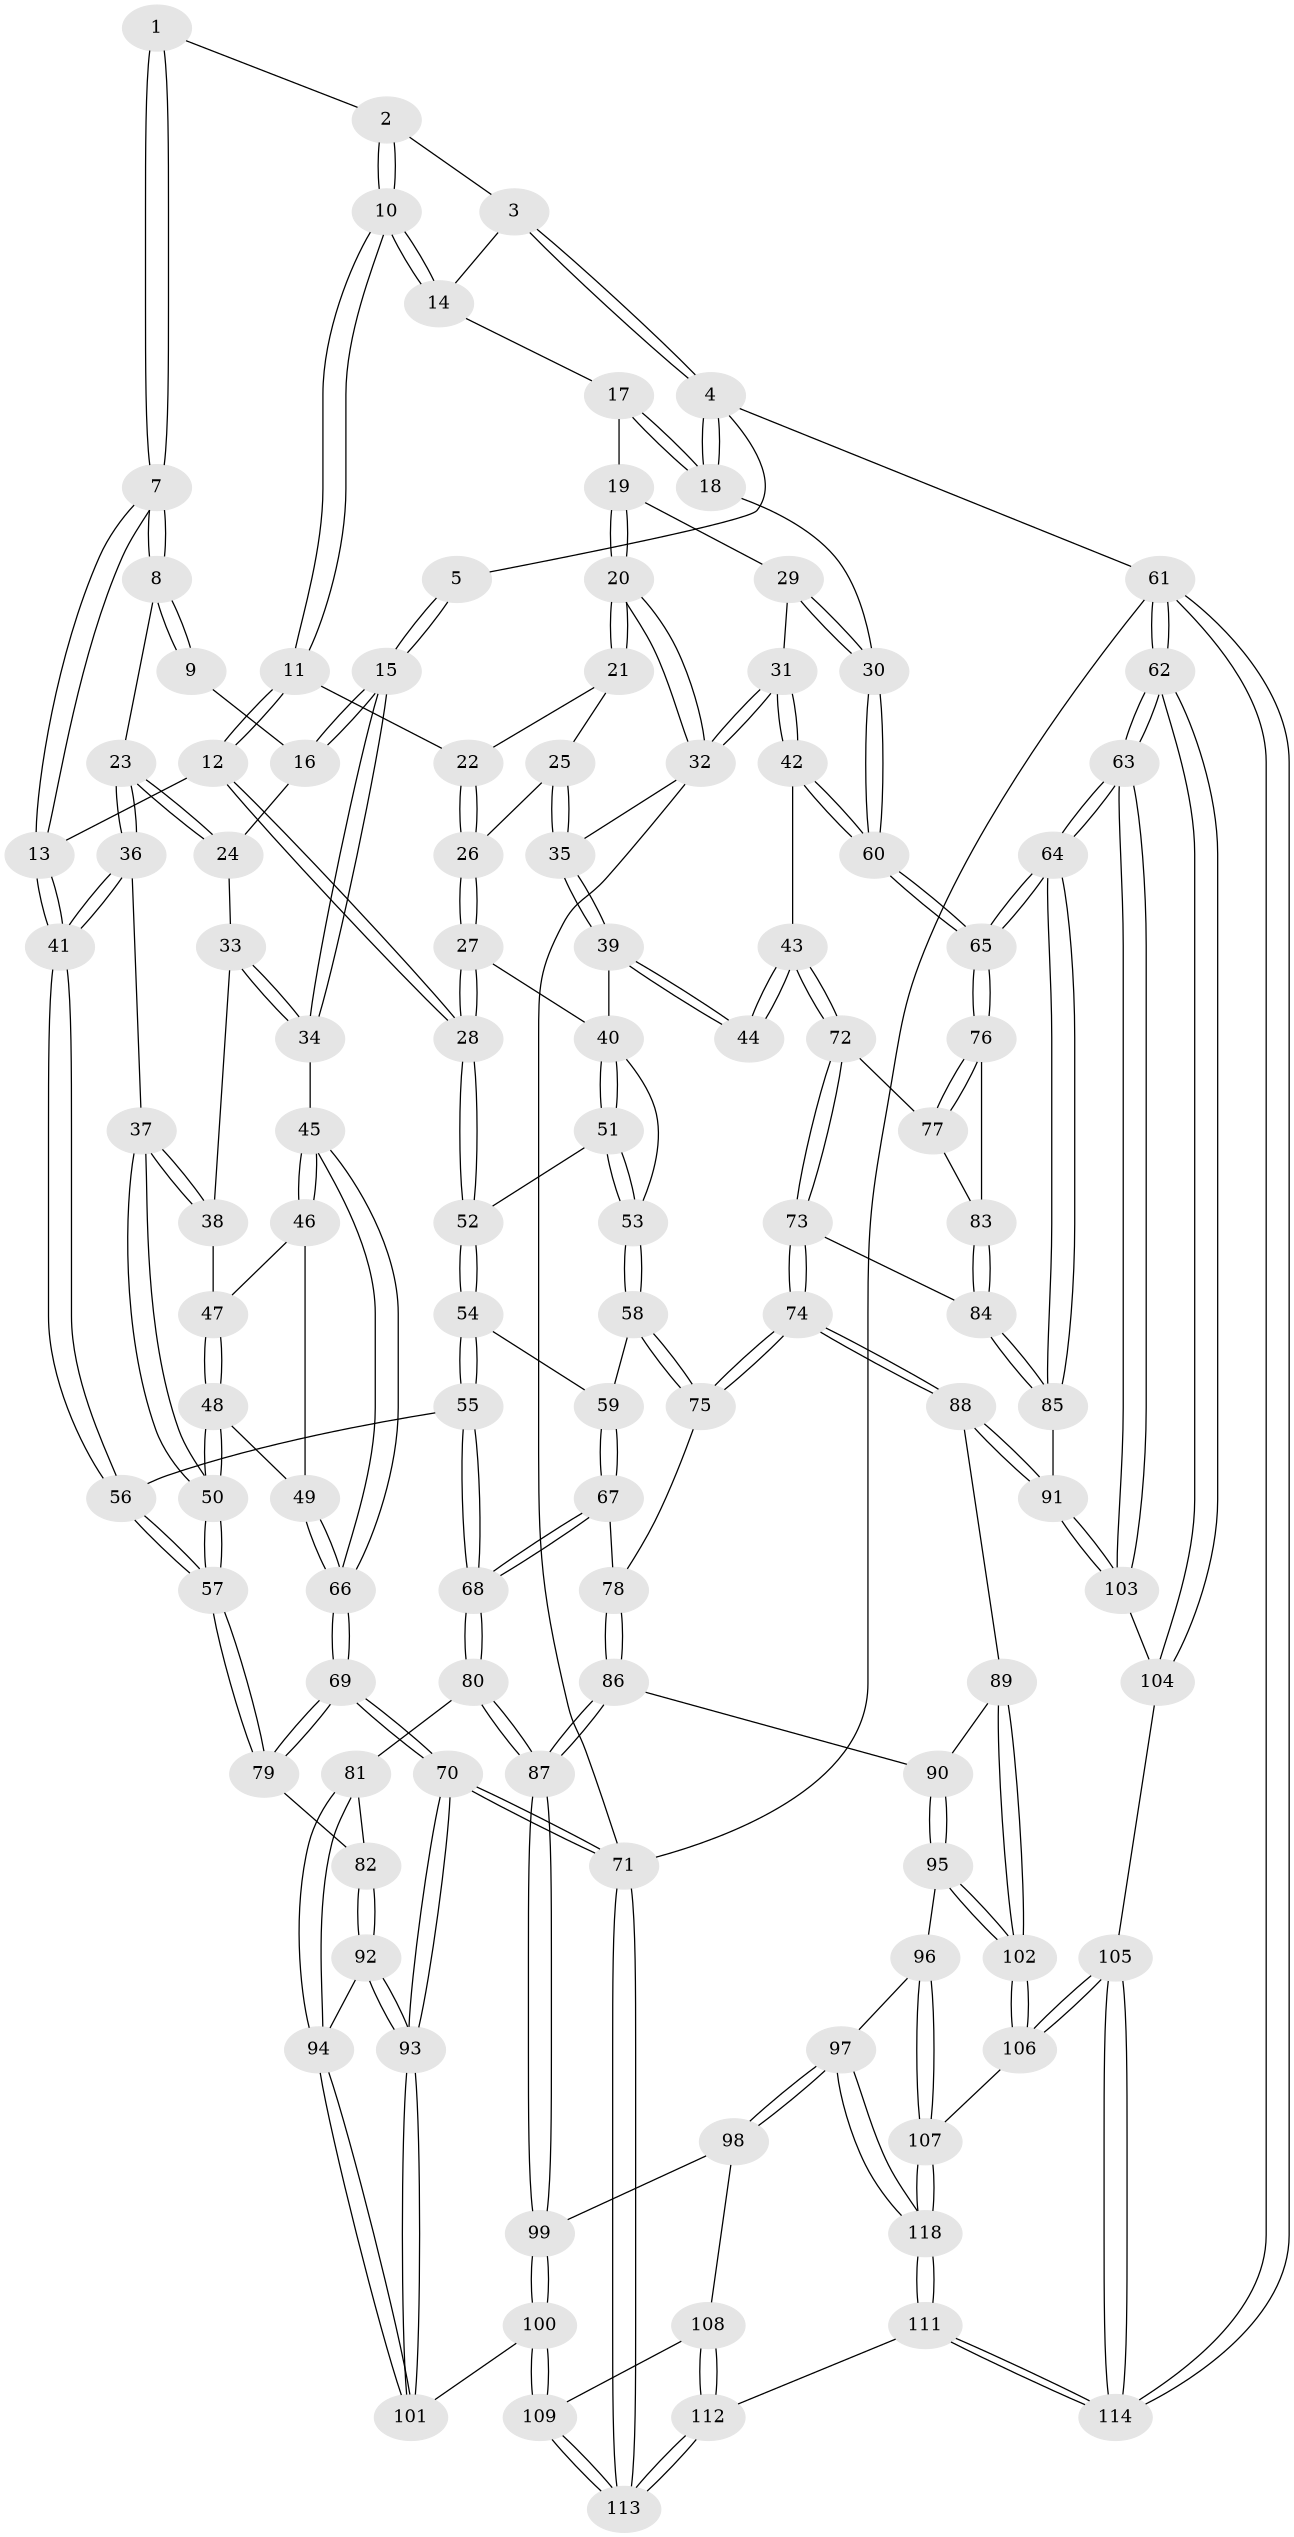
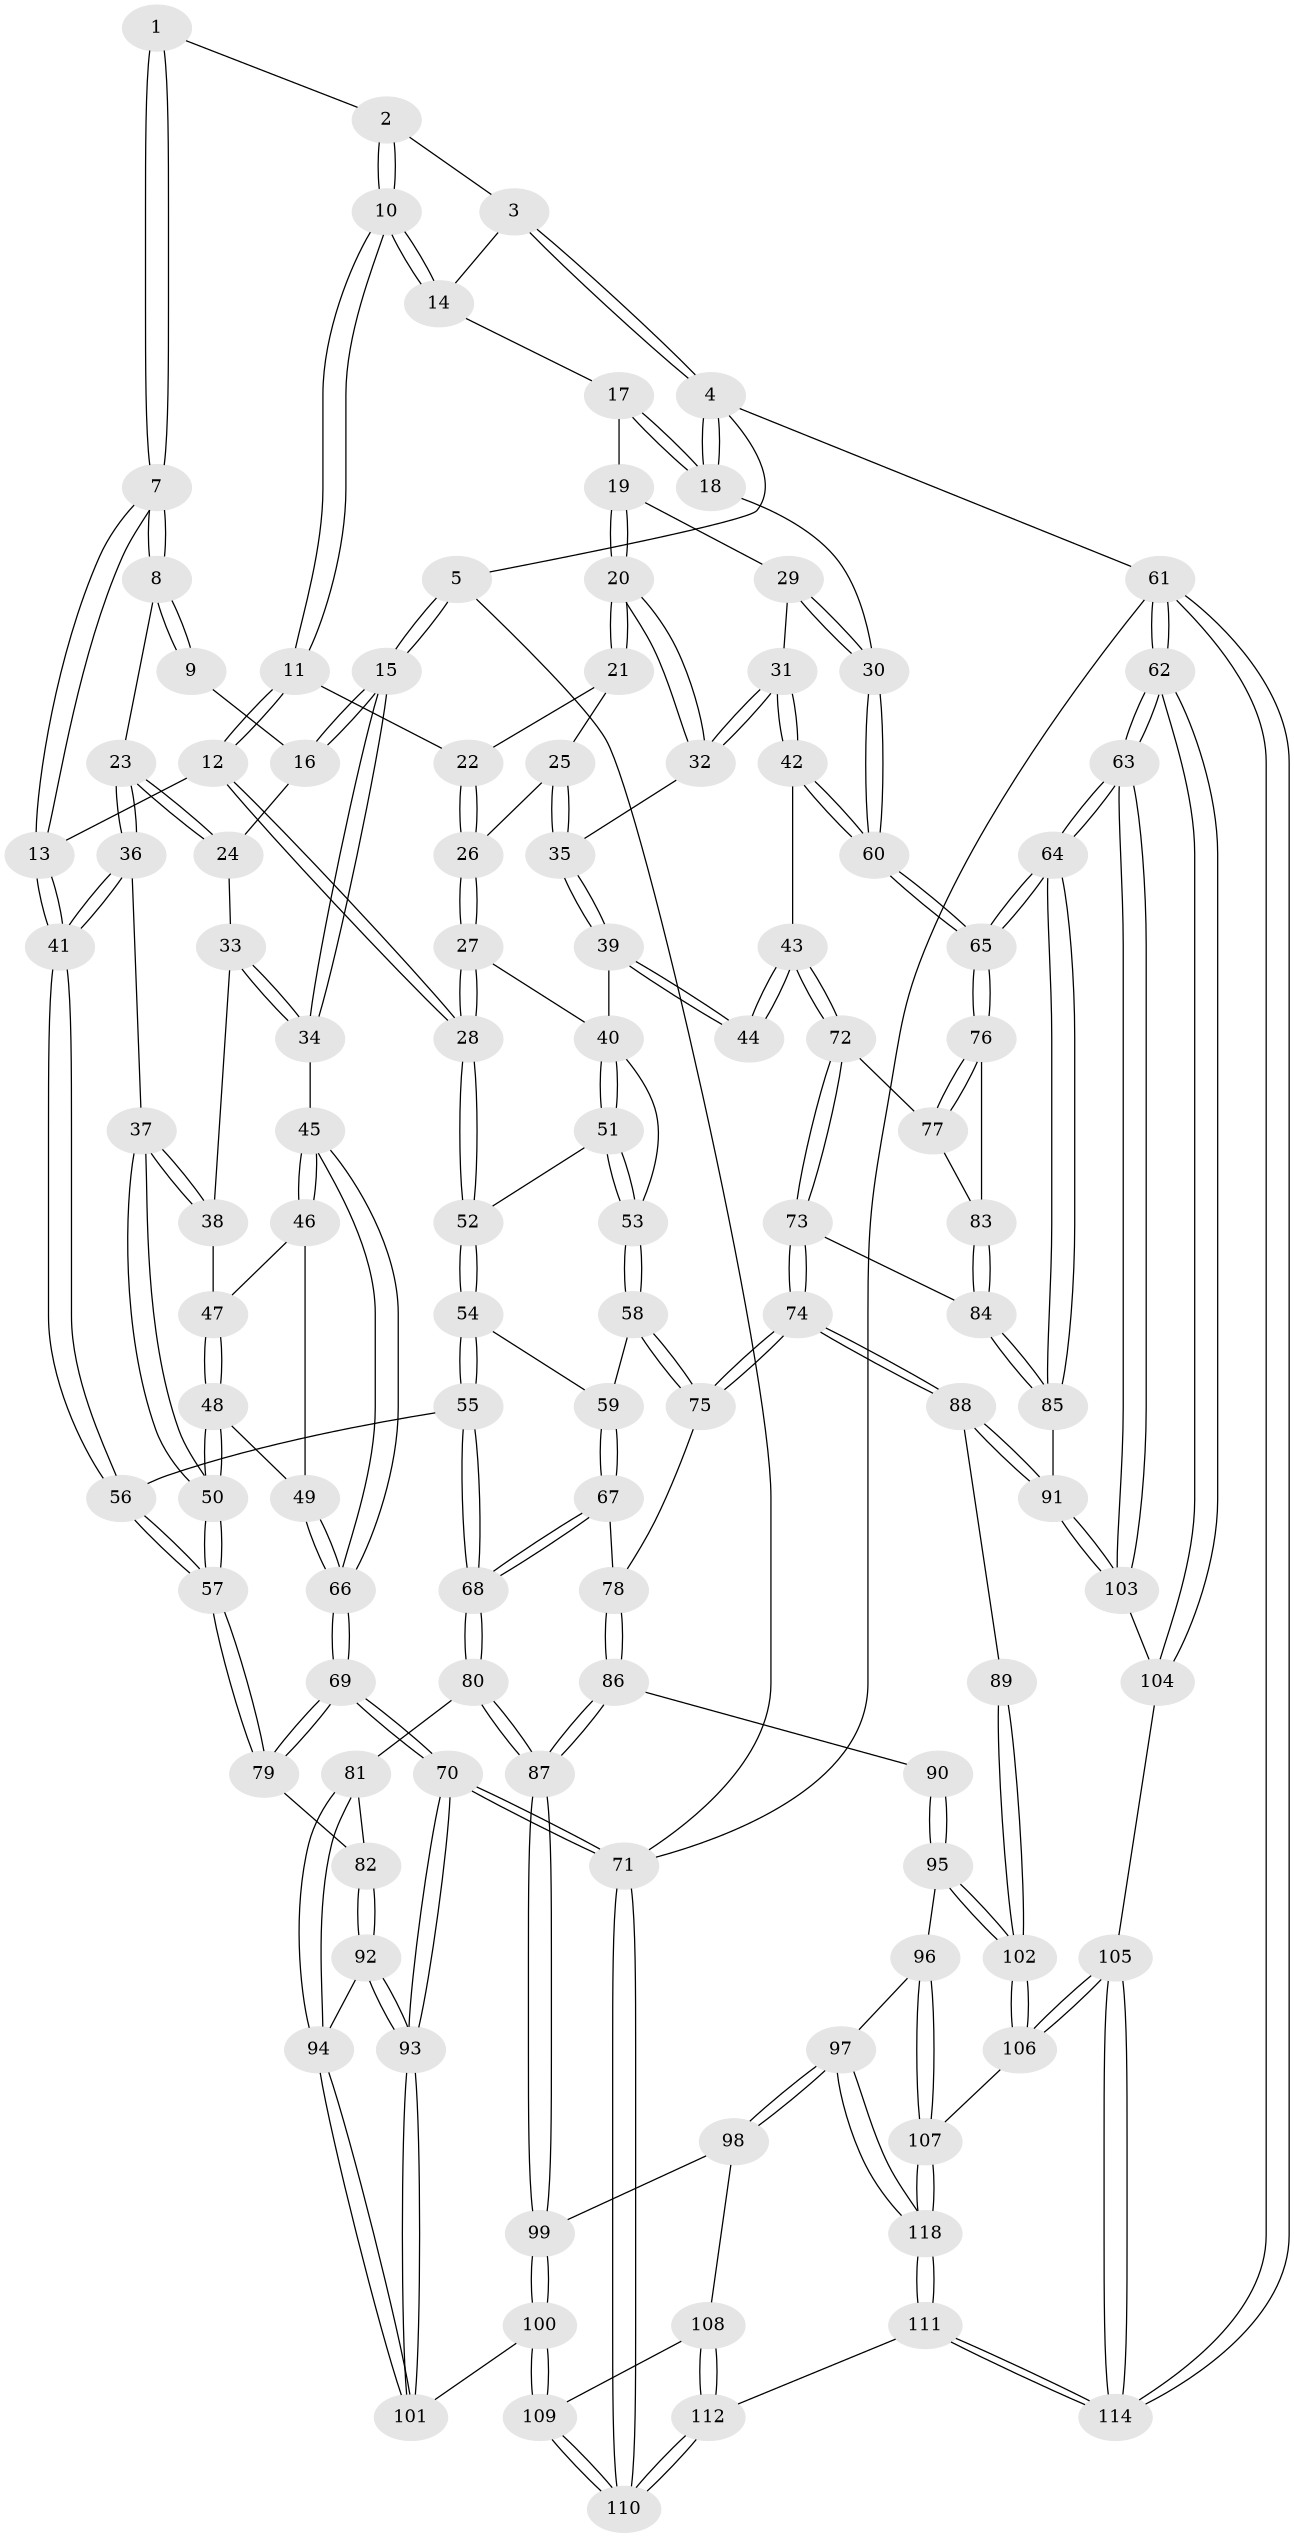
(539, 1294) -> (728, 1217)
(970, 1728) -> none
(624, 2509) -> (624, 2509)
